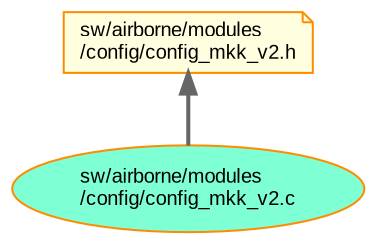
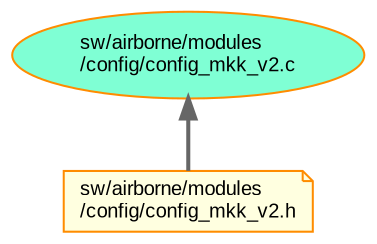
(188, 120) -> (188, 145)
